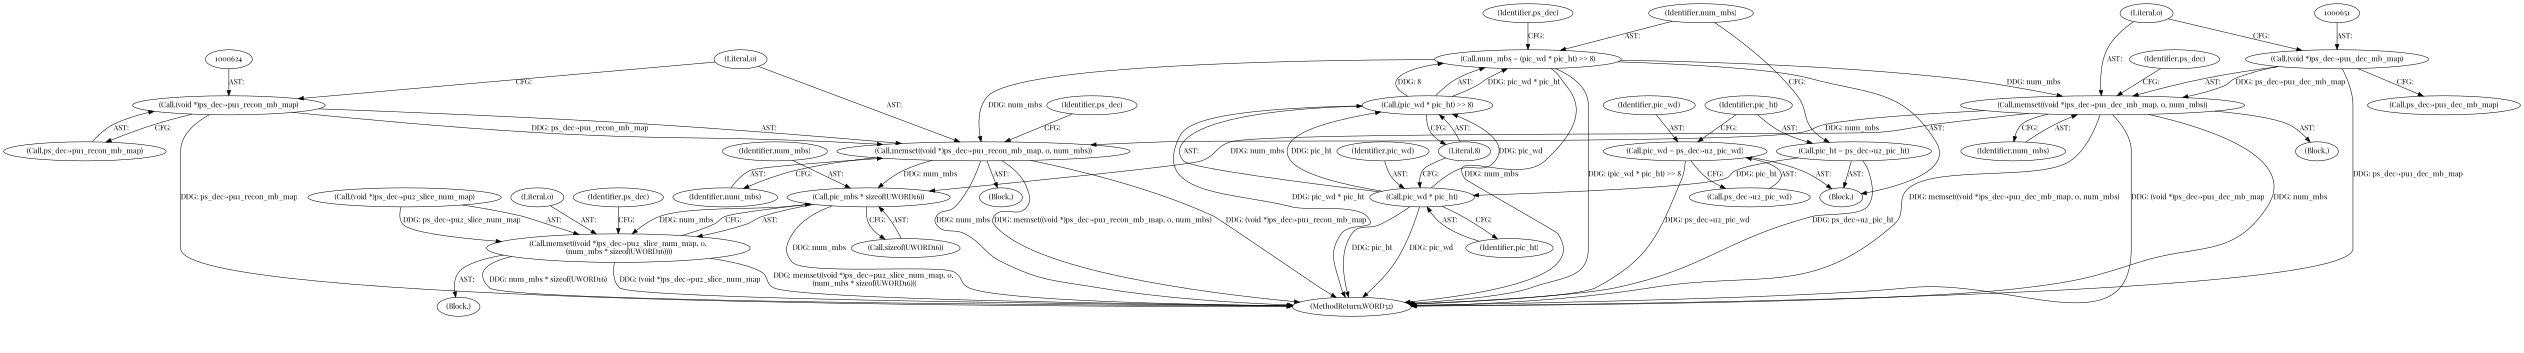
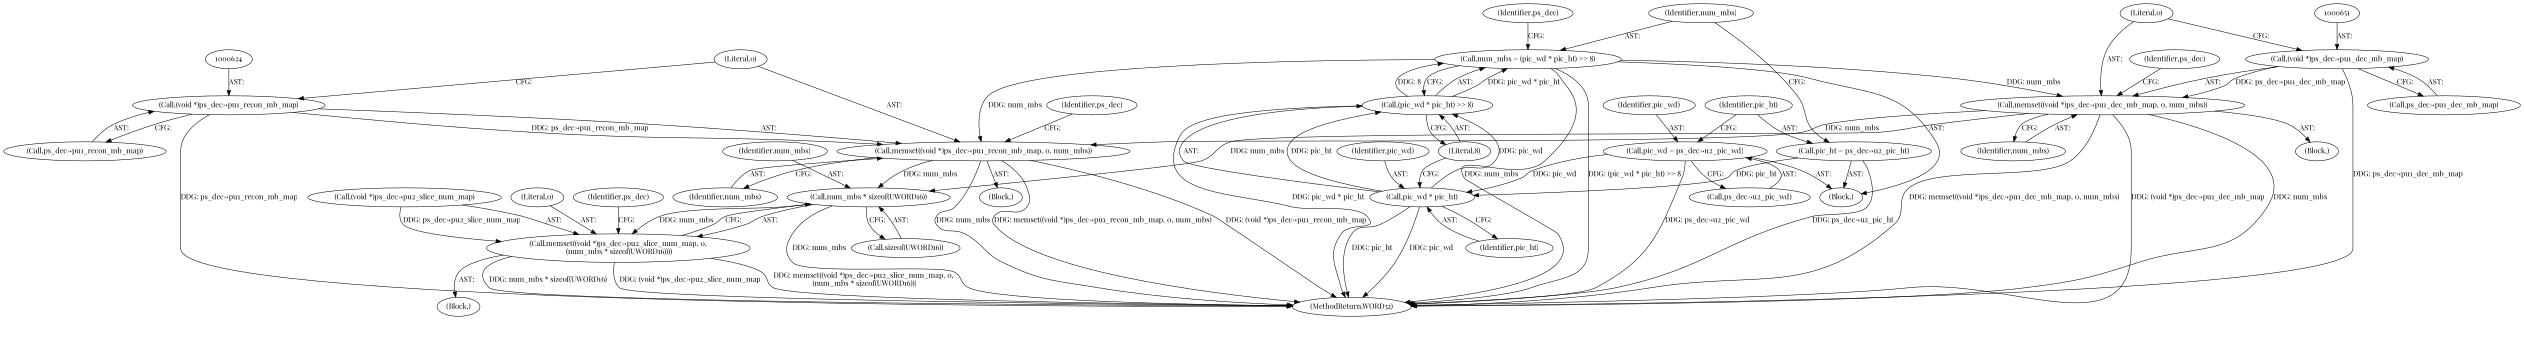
none -> (1436, 72)
none -> (2418, 78)
none -> (1538, 169)
(869, 197) -> (869, 197)
